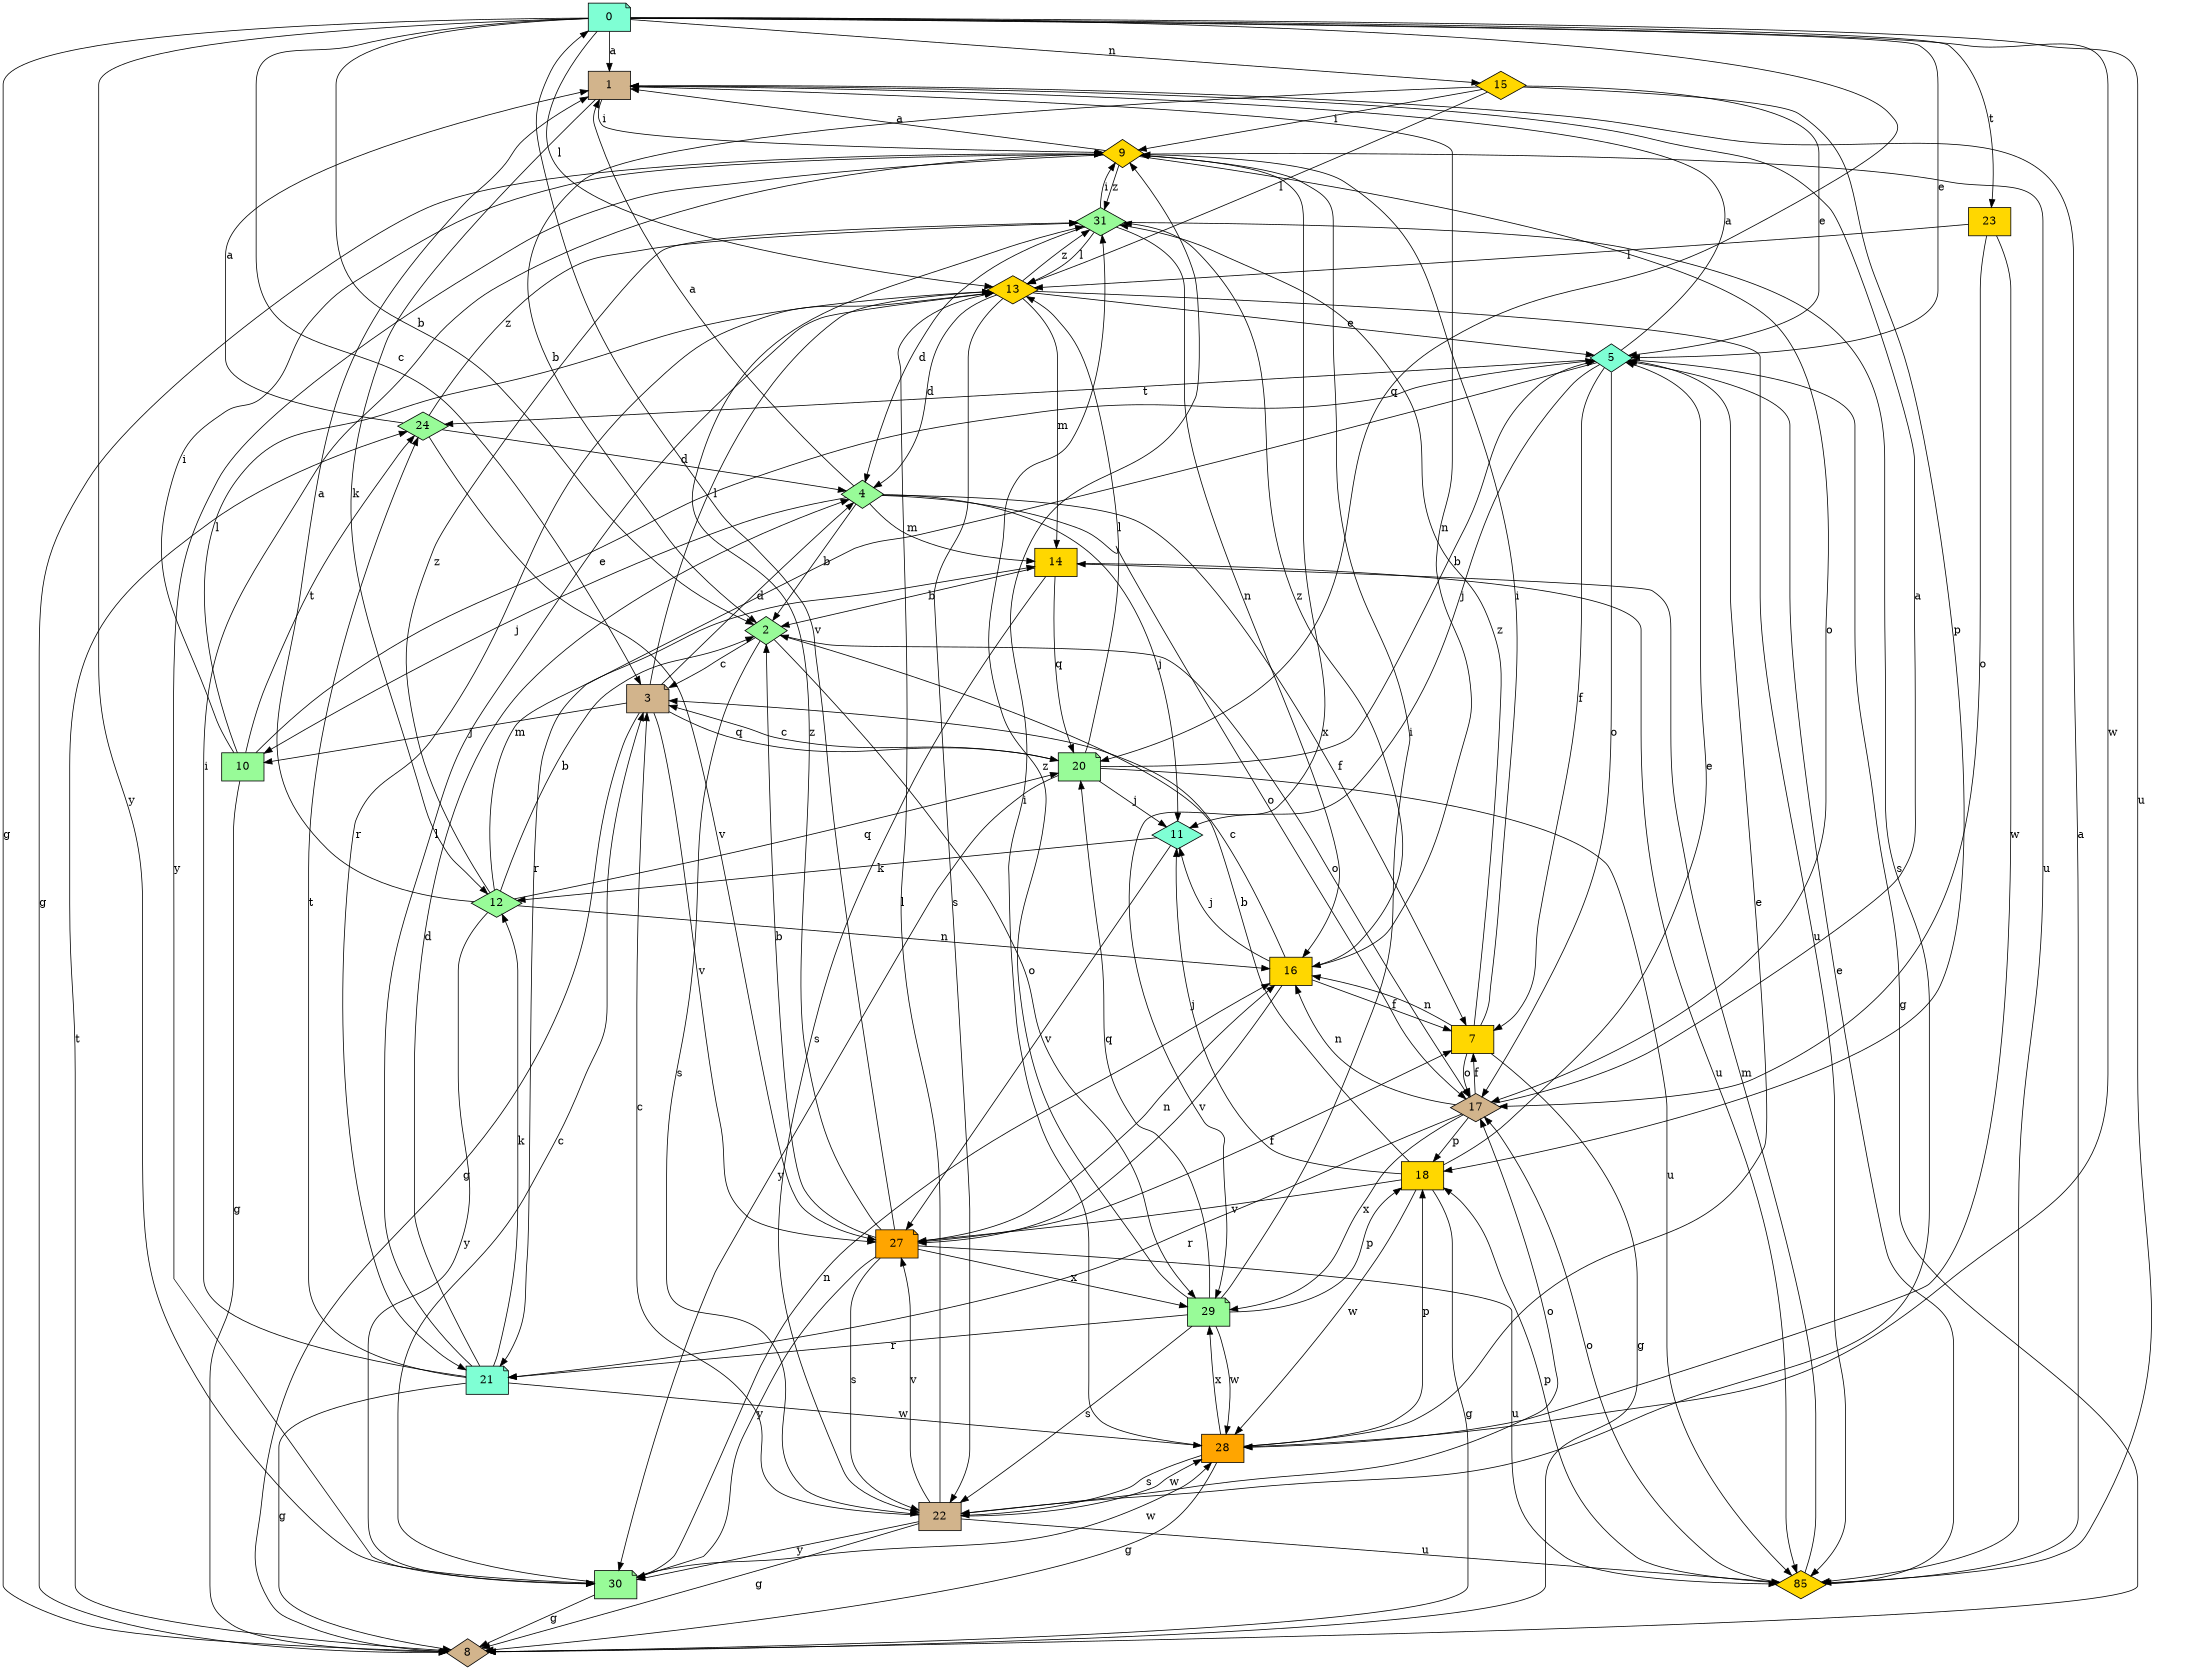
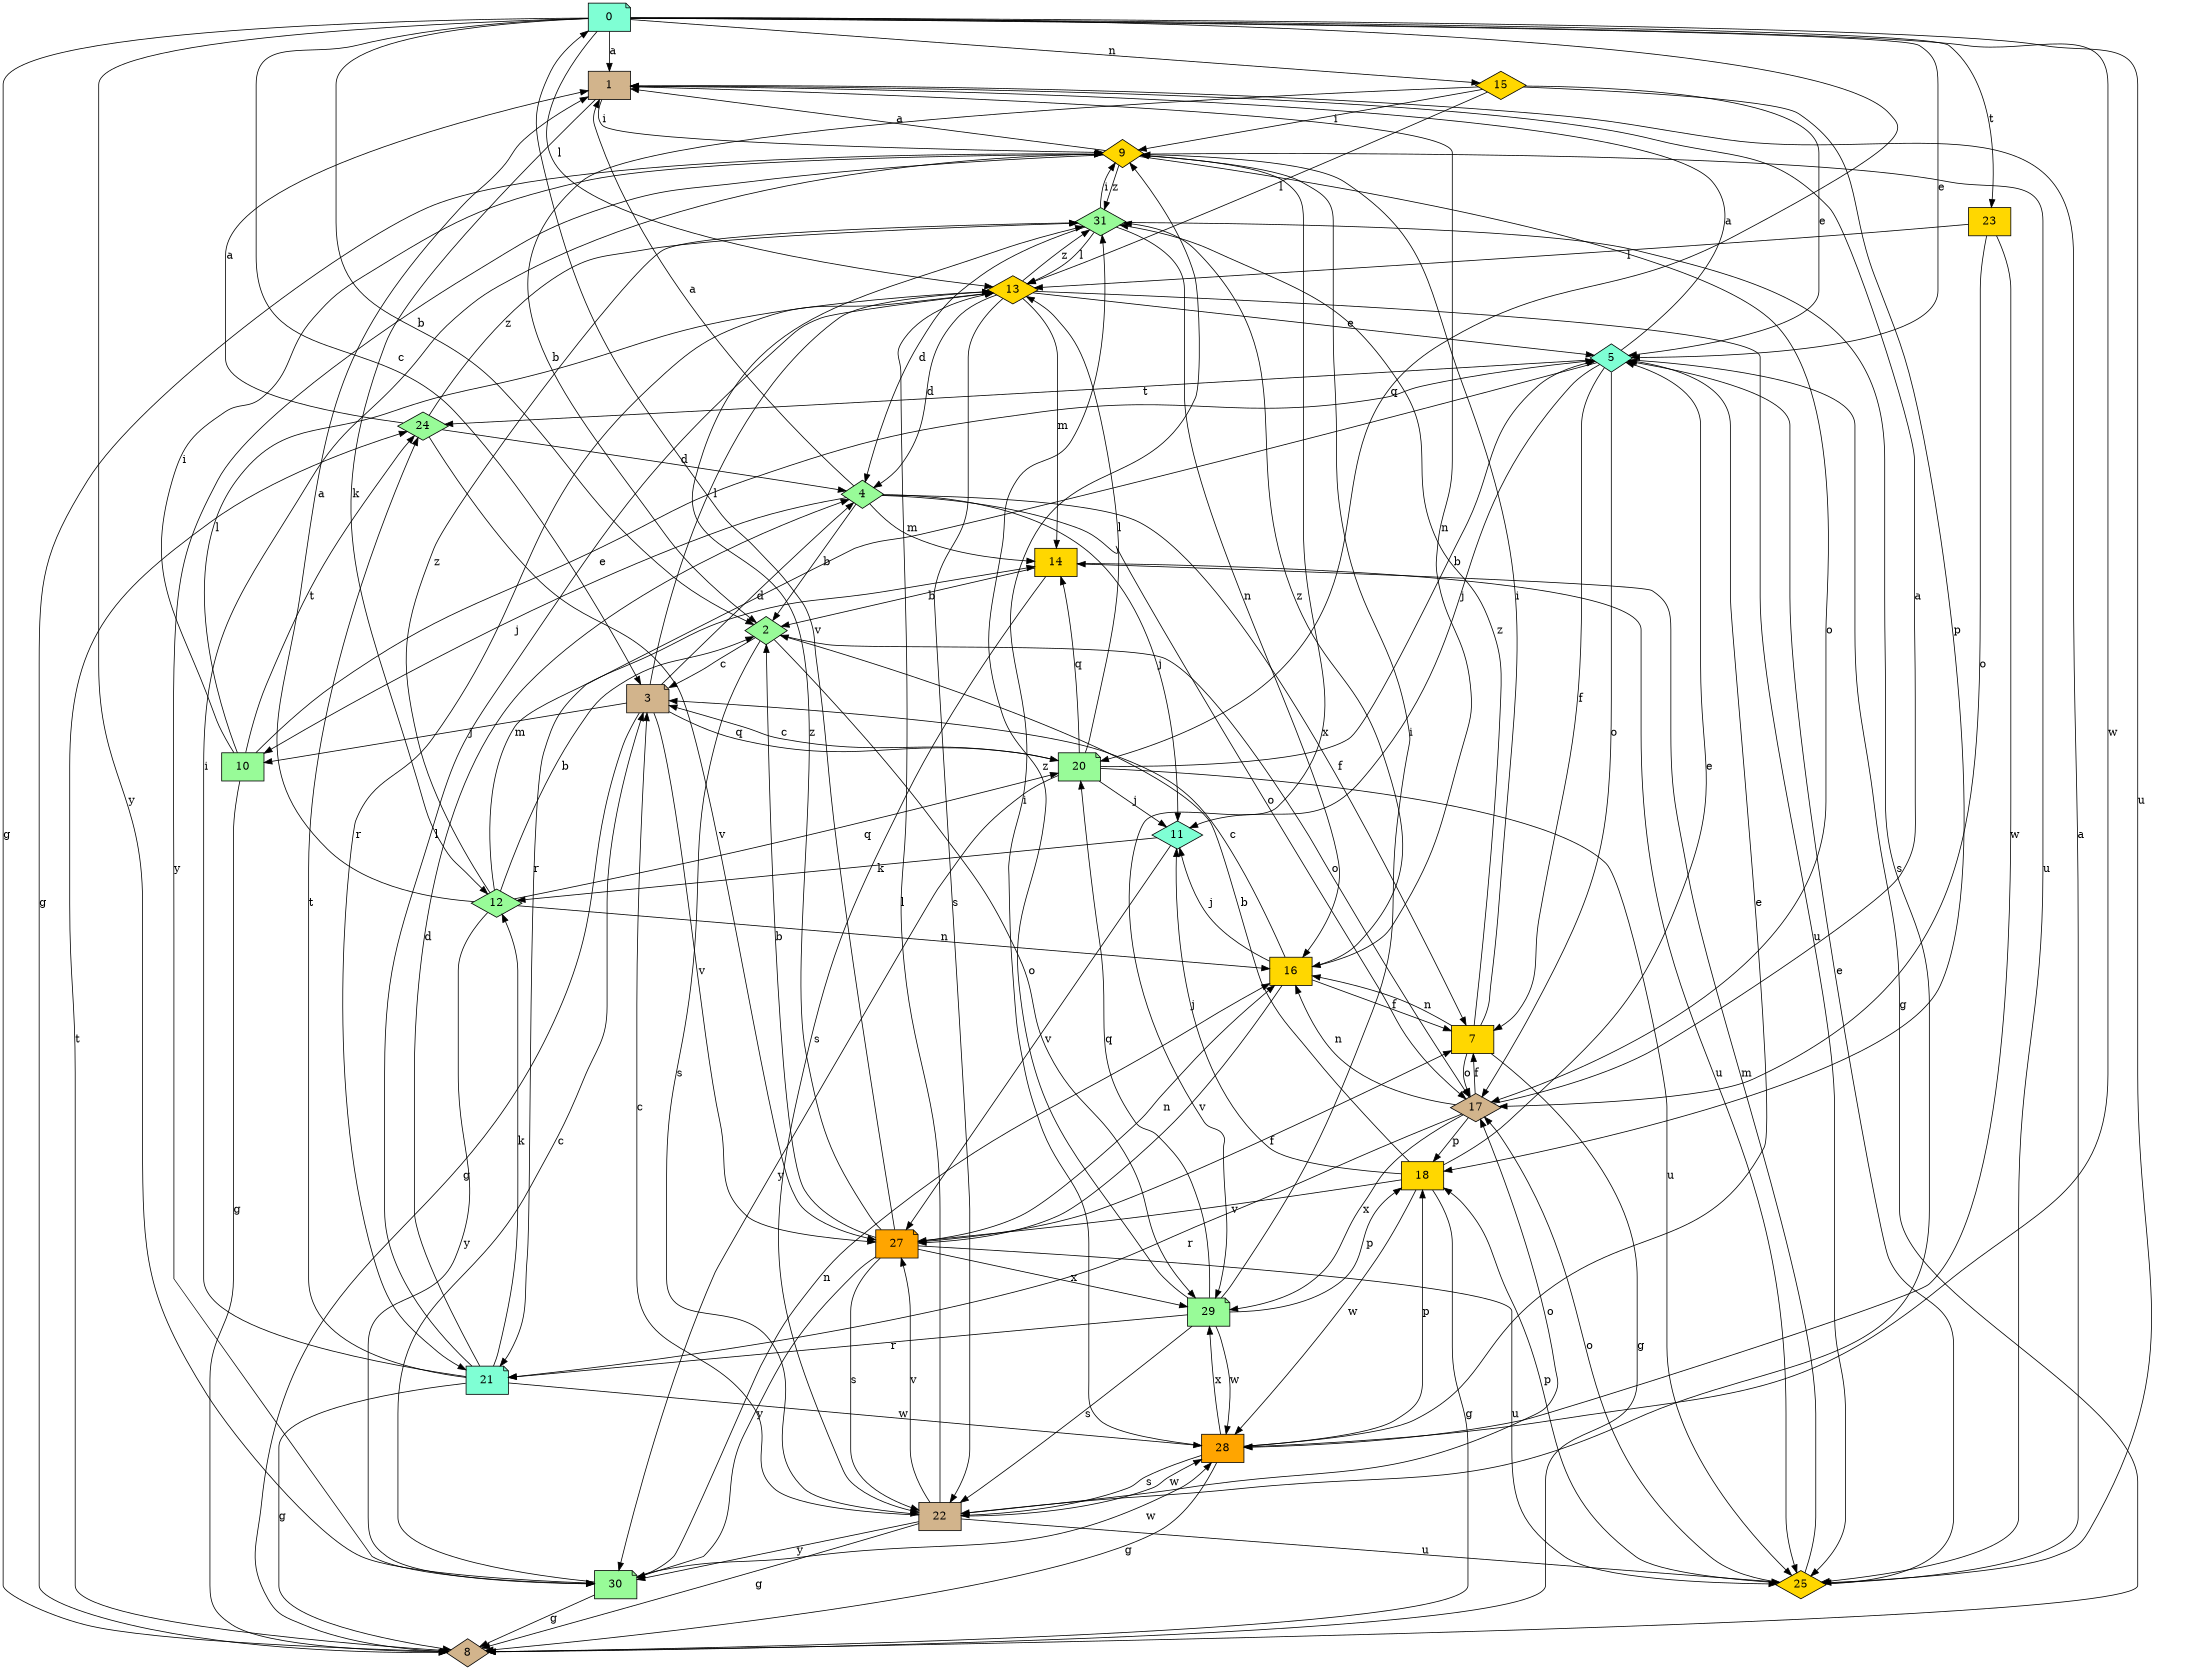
(1055, 662) -> (1075, 668)
(1801, 1585) -> (1801, 1585)
